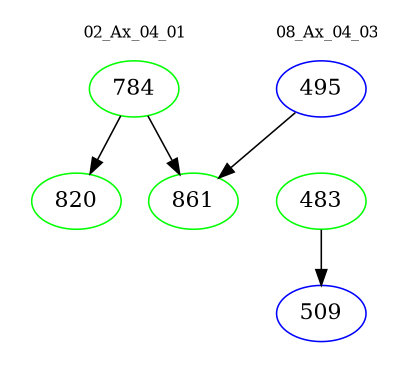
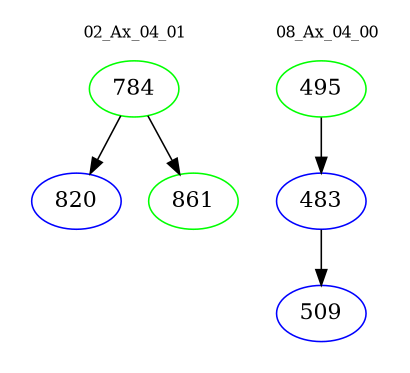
(328, 34) -> (328, 34)
(321, 89) -> (321, 89)
(274, 130) -> (321, 137)
(76, 201) -> (76, 201)
(321, 201) -> (321, 201)
